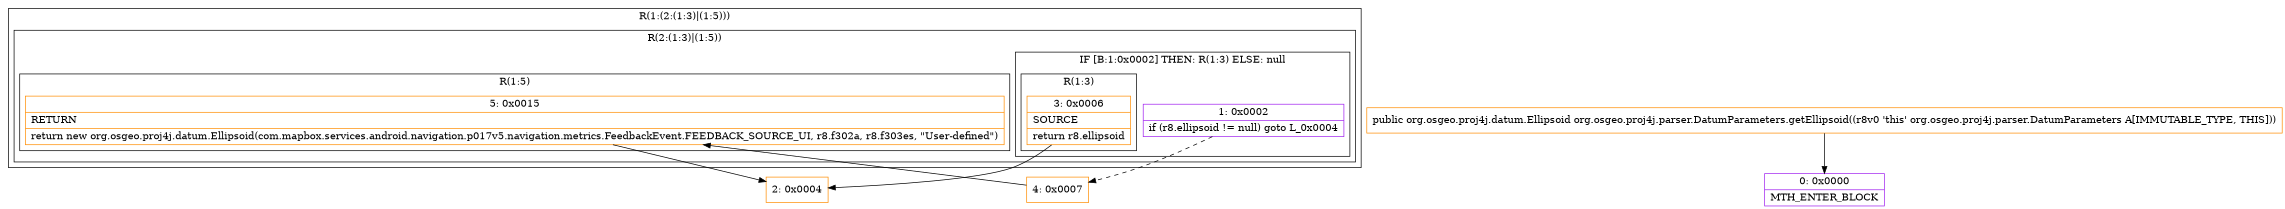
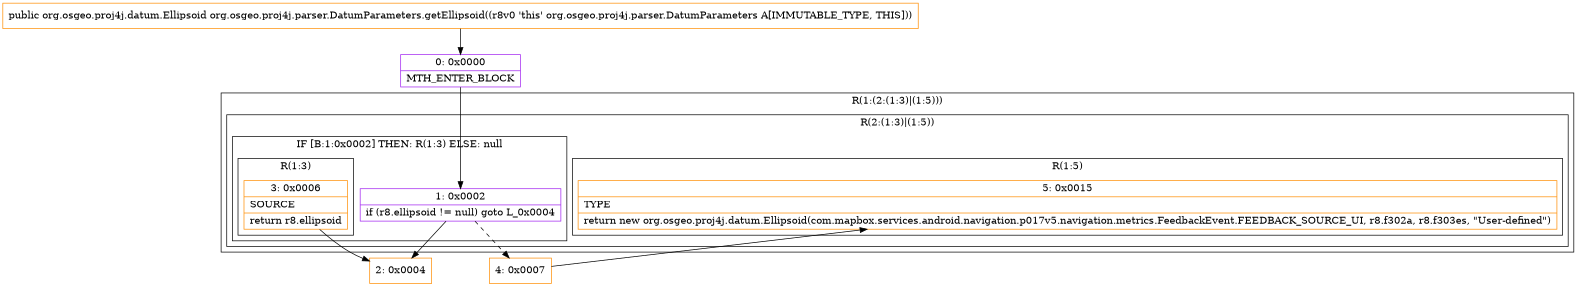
(54, 120) -> (597, 205)
none -> (461, 132)
(664, 157) -> (432, 236)
